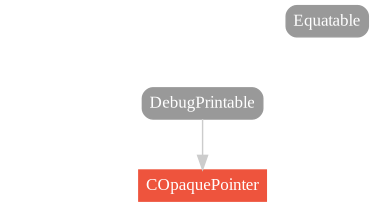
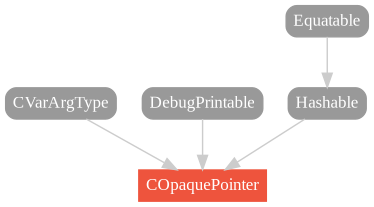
none -> (61, 103)
none -> (327, 103)
